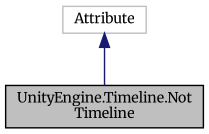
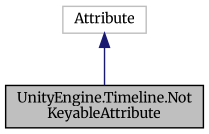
(105, 107) -> (105, 107)
